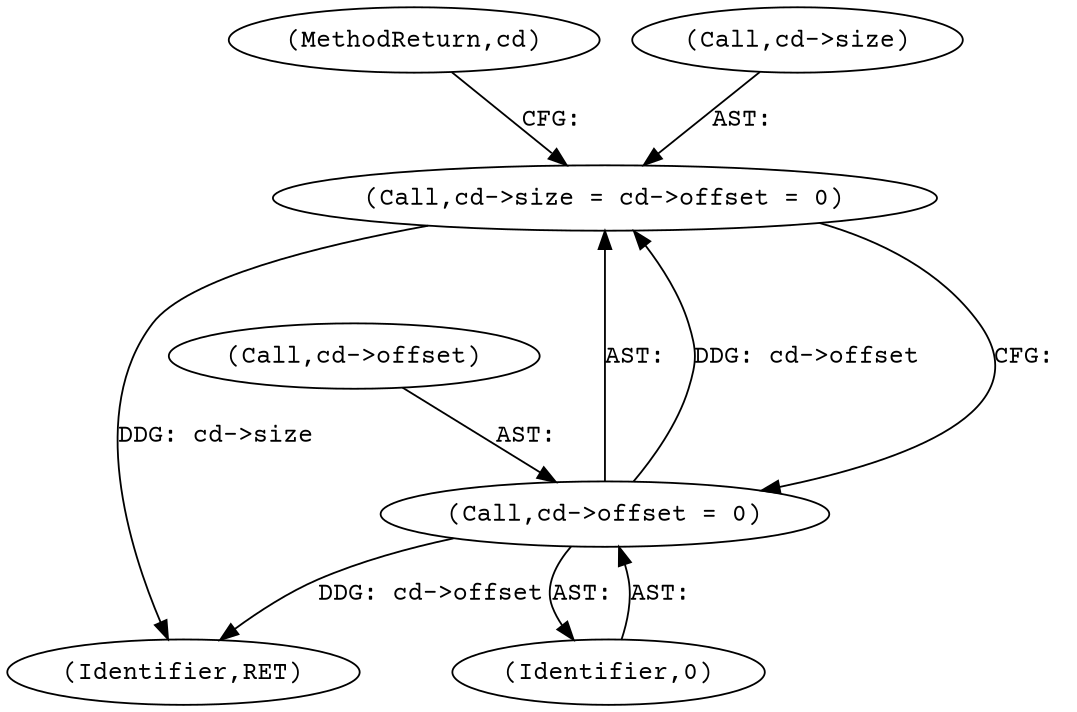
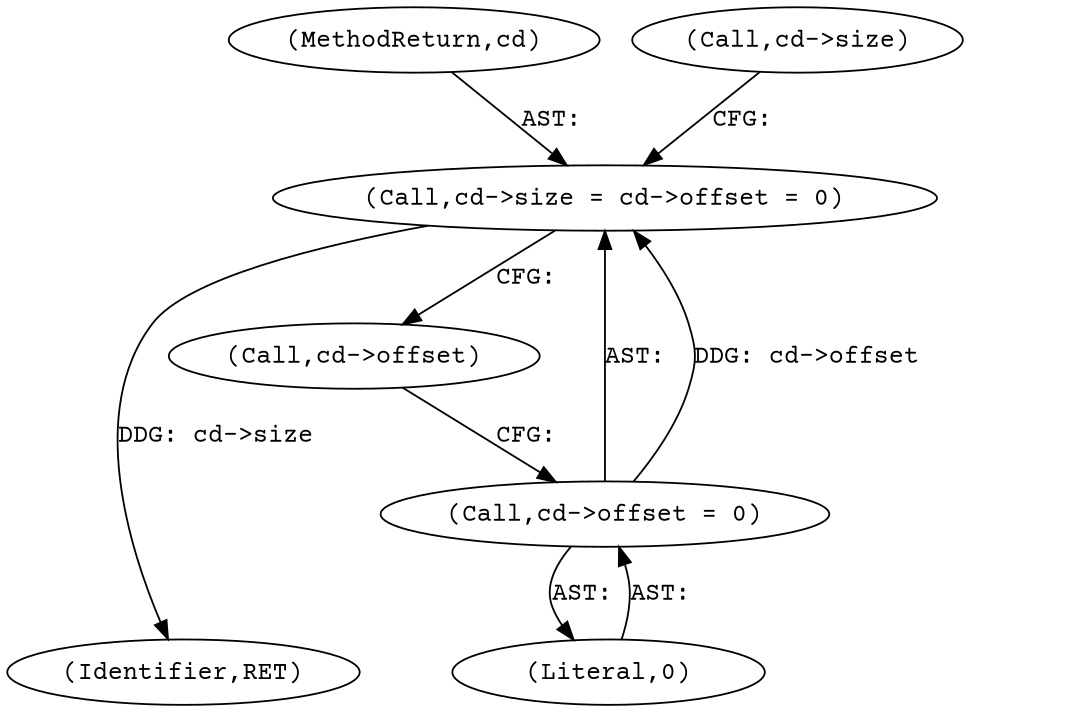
(560, 119) -> (560, 119)
(750, 119) -> (750, 119)
(993, 377) -> (487, 273)
(534, 435) -> (534, 435)
(339, 571) -> none
(609, 672) -> (609, 672)
